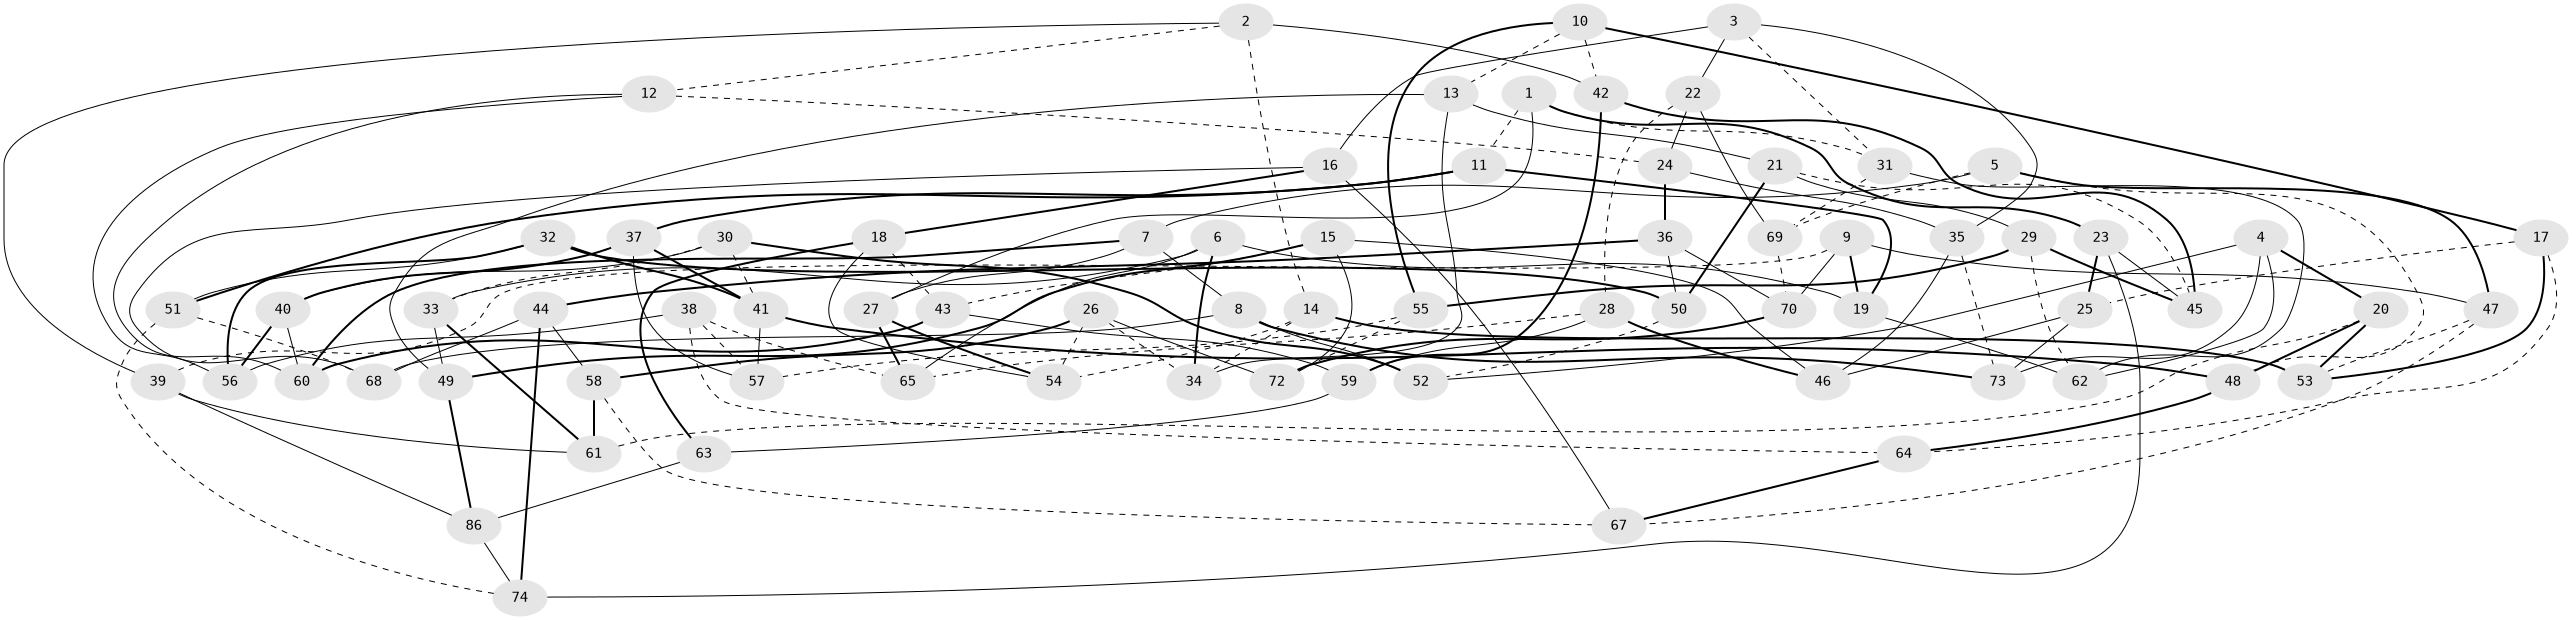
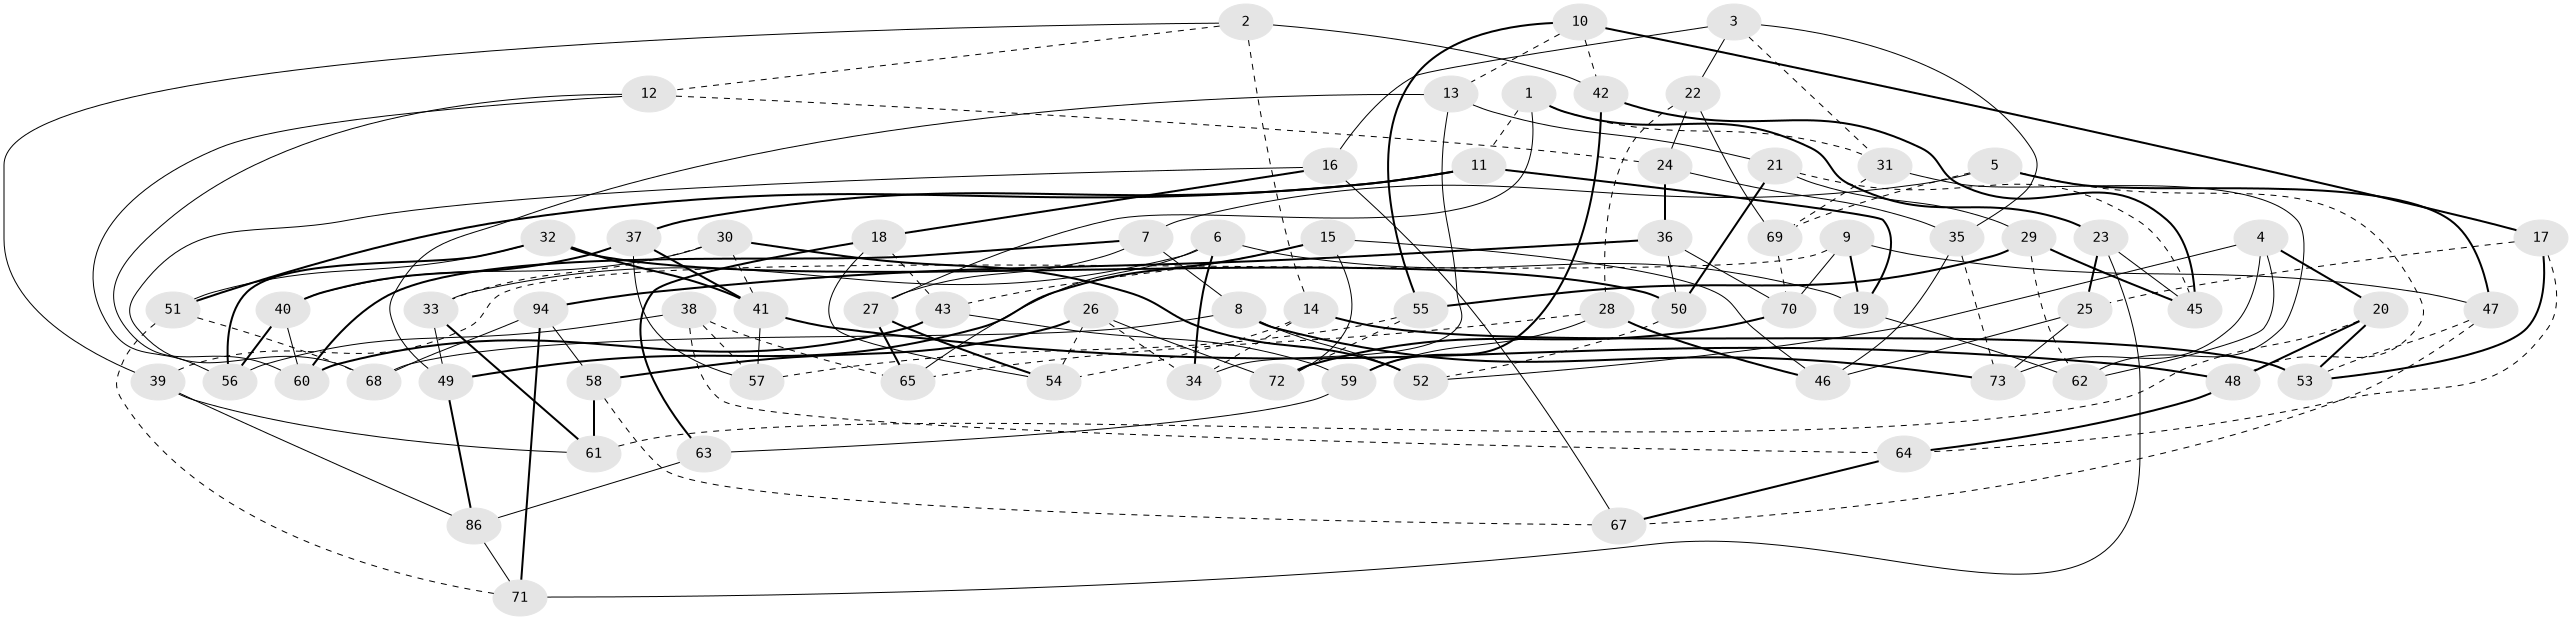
(541, 310) -> (541, 310)
(520, 598) -> (520, 598)
